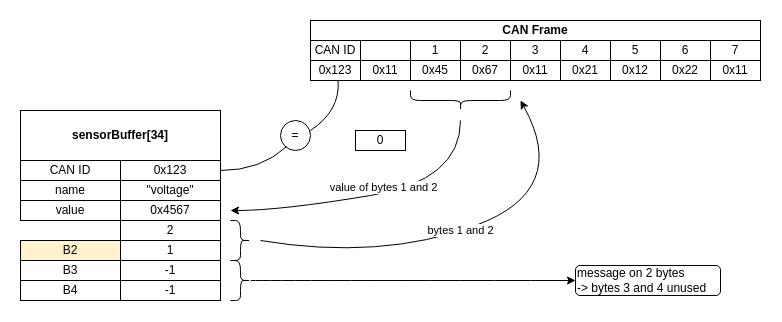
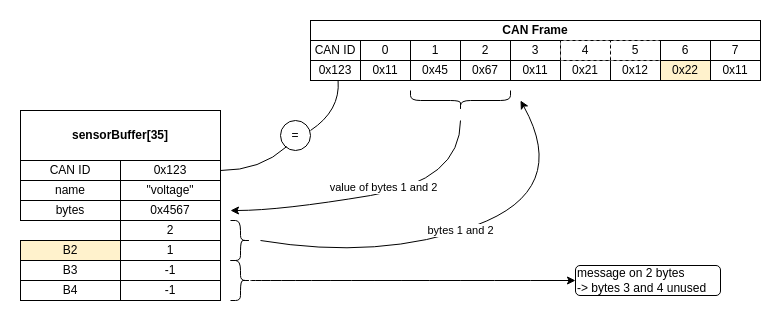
(586, 51) -> (586, 51)
(636, 51) -> (636, 51)
(686, 71) -> (686, 71)
(121, 136) -> (121, 136)
(381, 141) -> (386, 51)
(71, 211) -> (71, 211)
